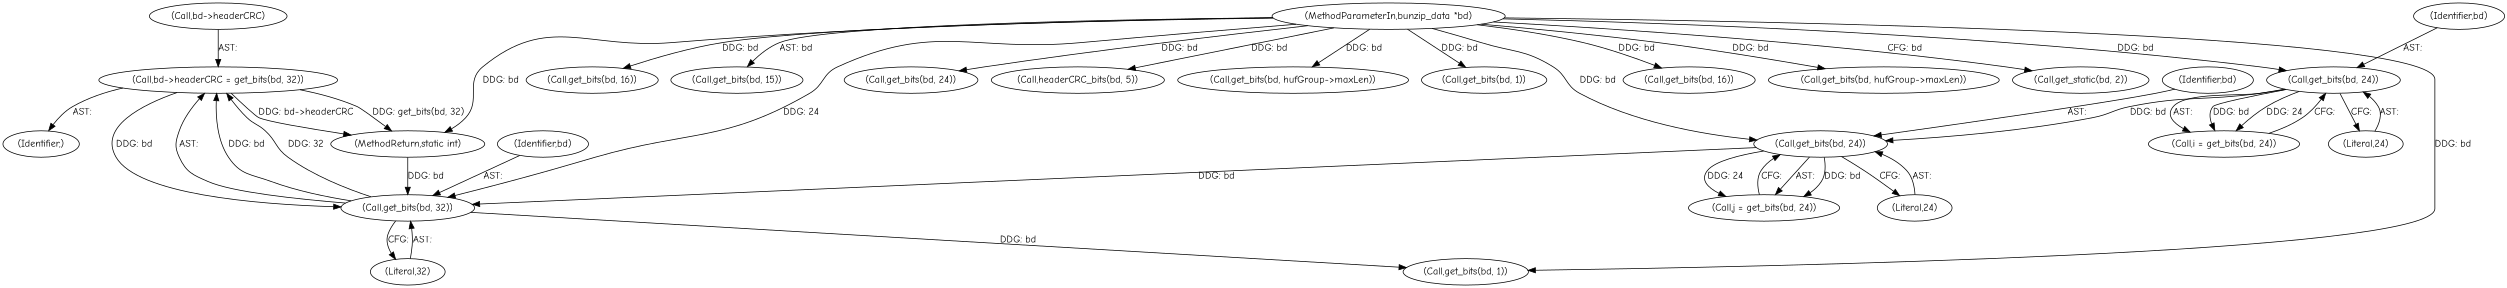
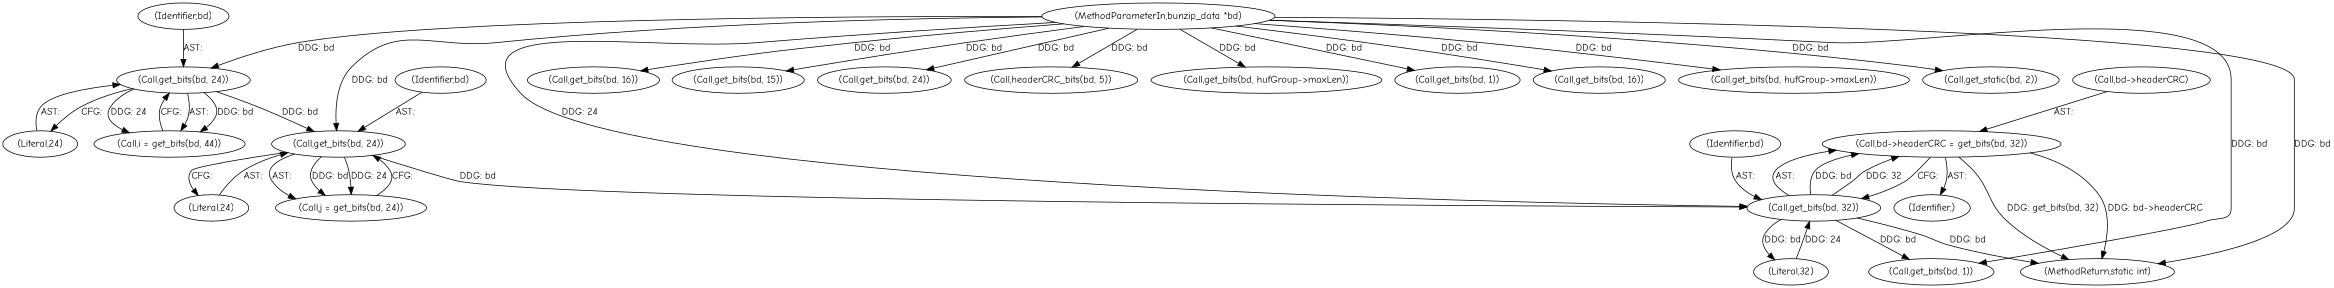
(796, 48) -> (984, 48)
(1905, 48) -> (1811, 48)
(134, 144) -> (1930, 176)
(2224, 144) -> (170, 144)
(408, 172) -> (1943, 243)
(400, 240) -> (1783, 240)
(424, 240) -> (1823, 240)
